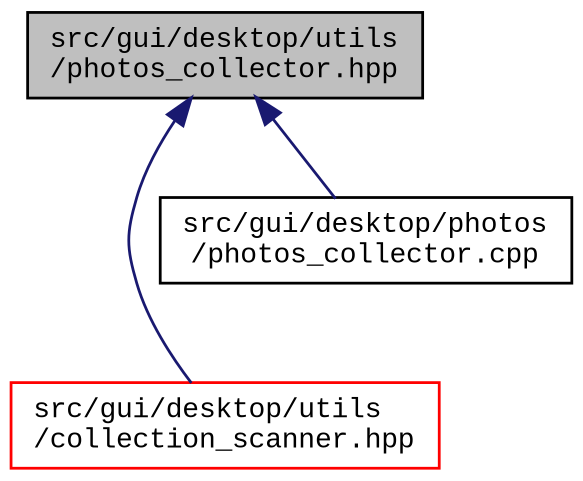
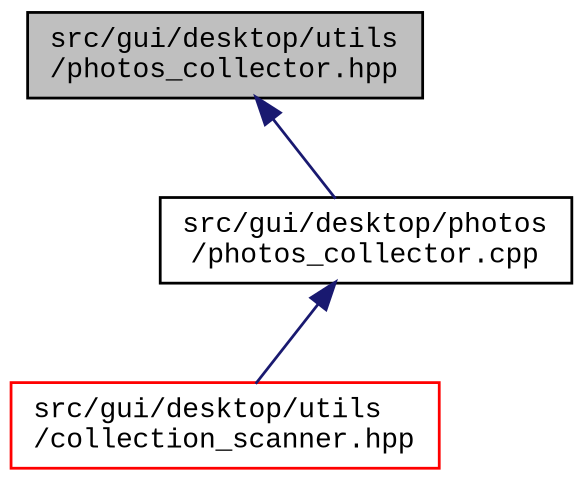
(130, 254) -> (287, 344)
